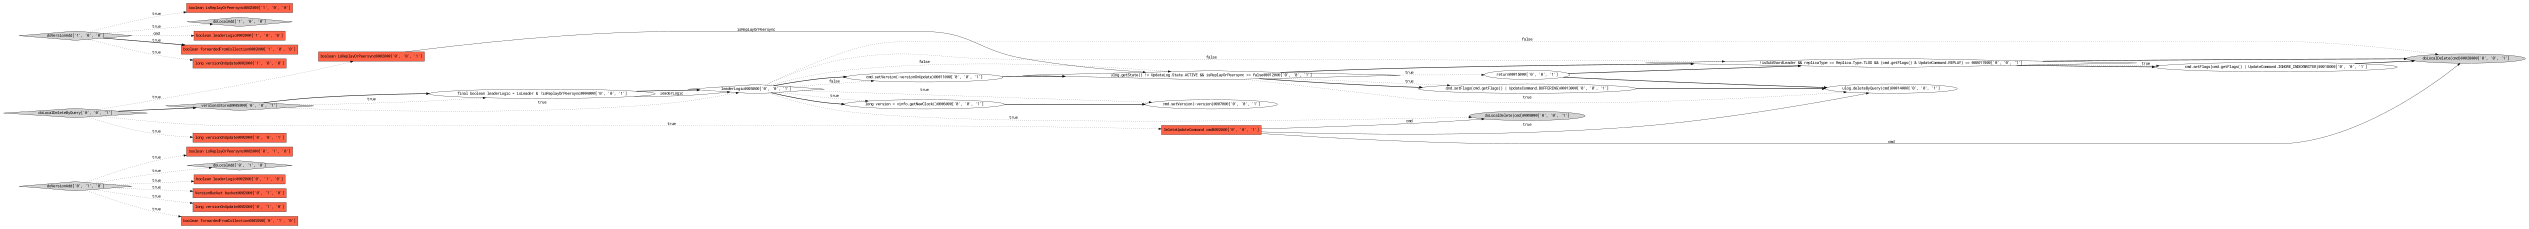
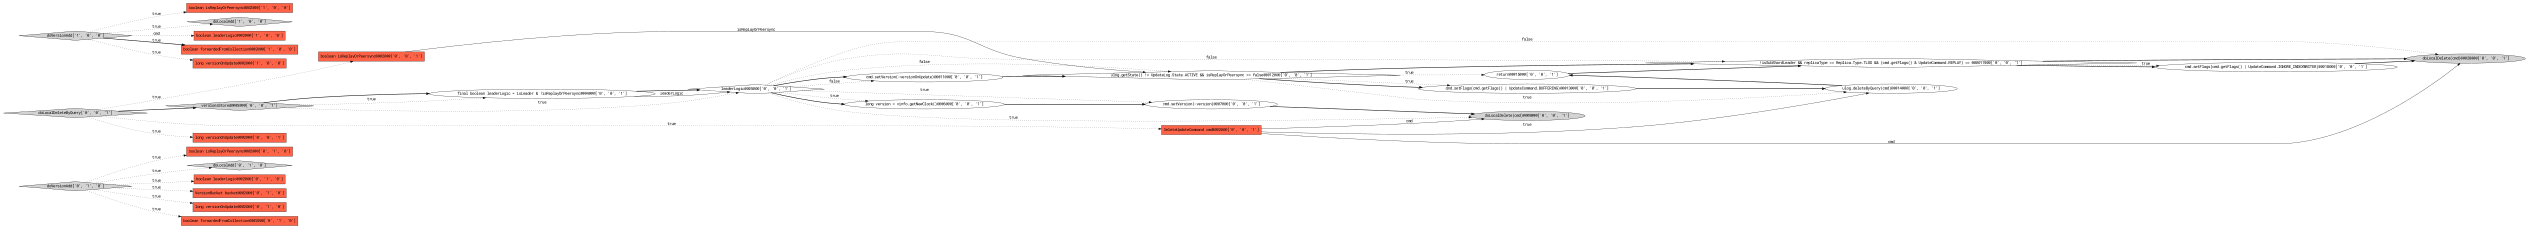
(1694, 83) -> (1707, 80)
none -> (1371, 110)
